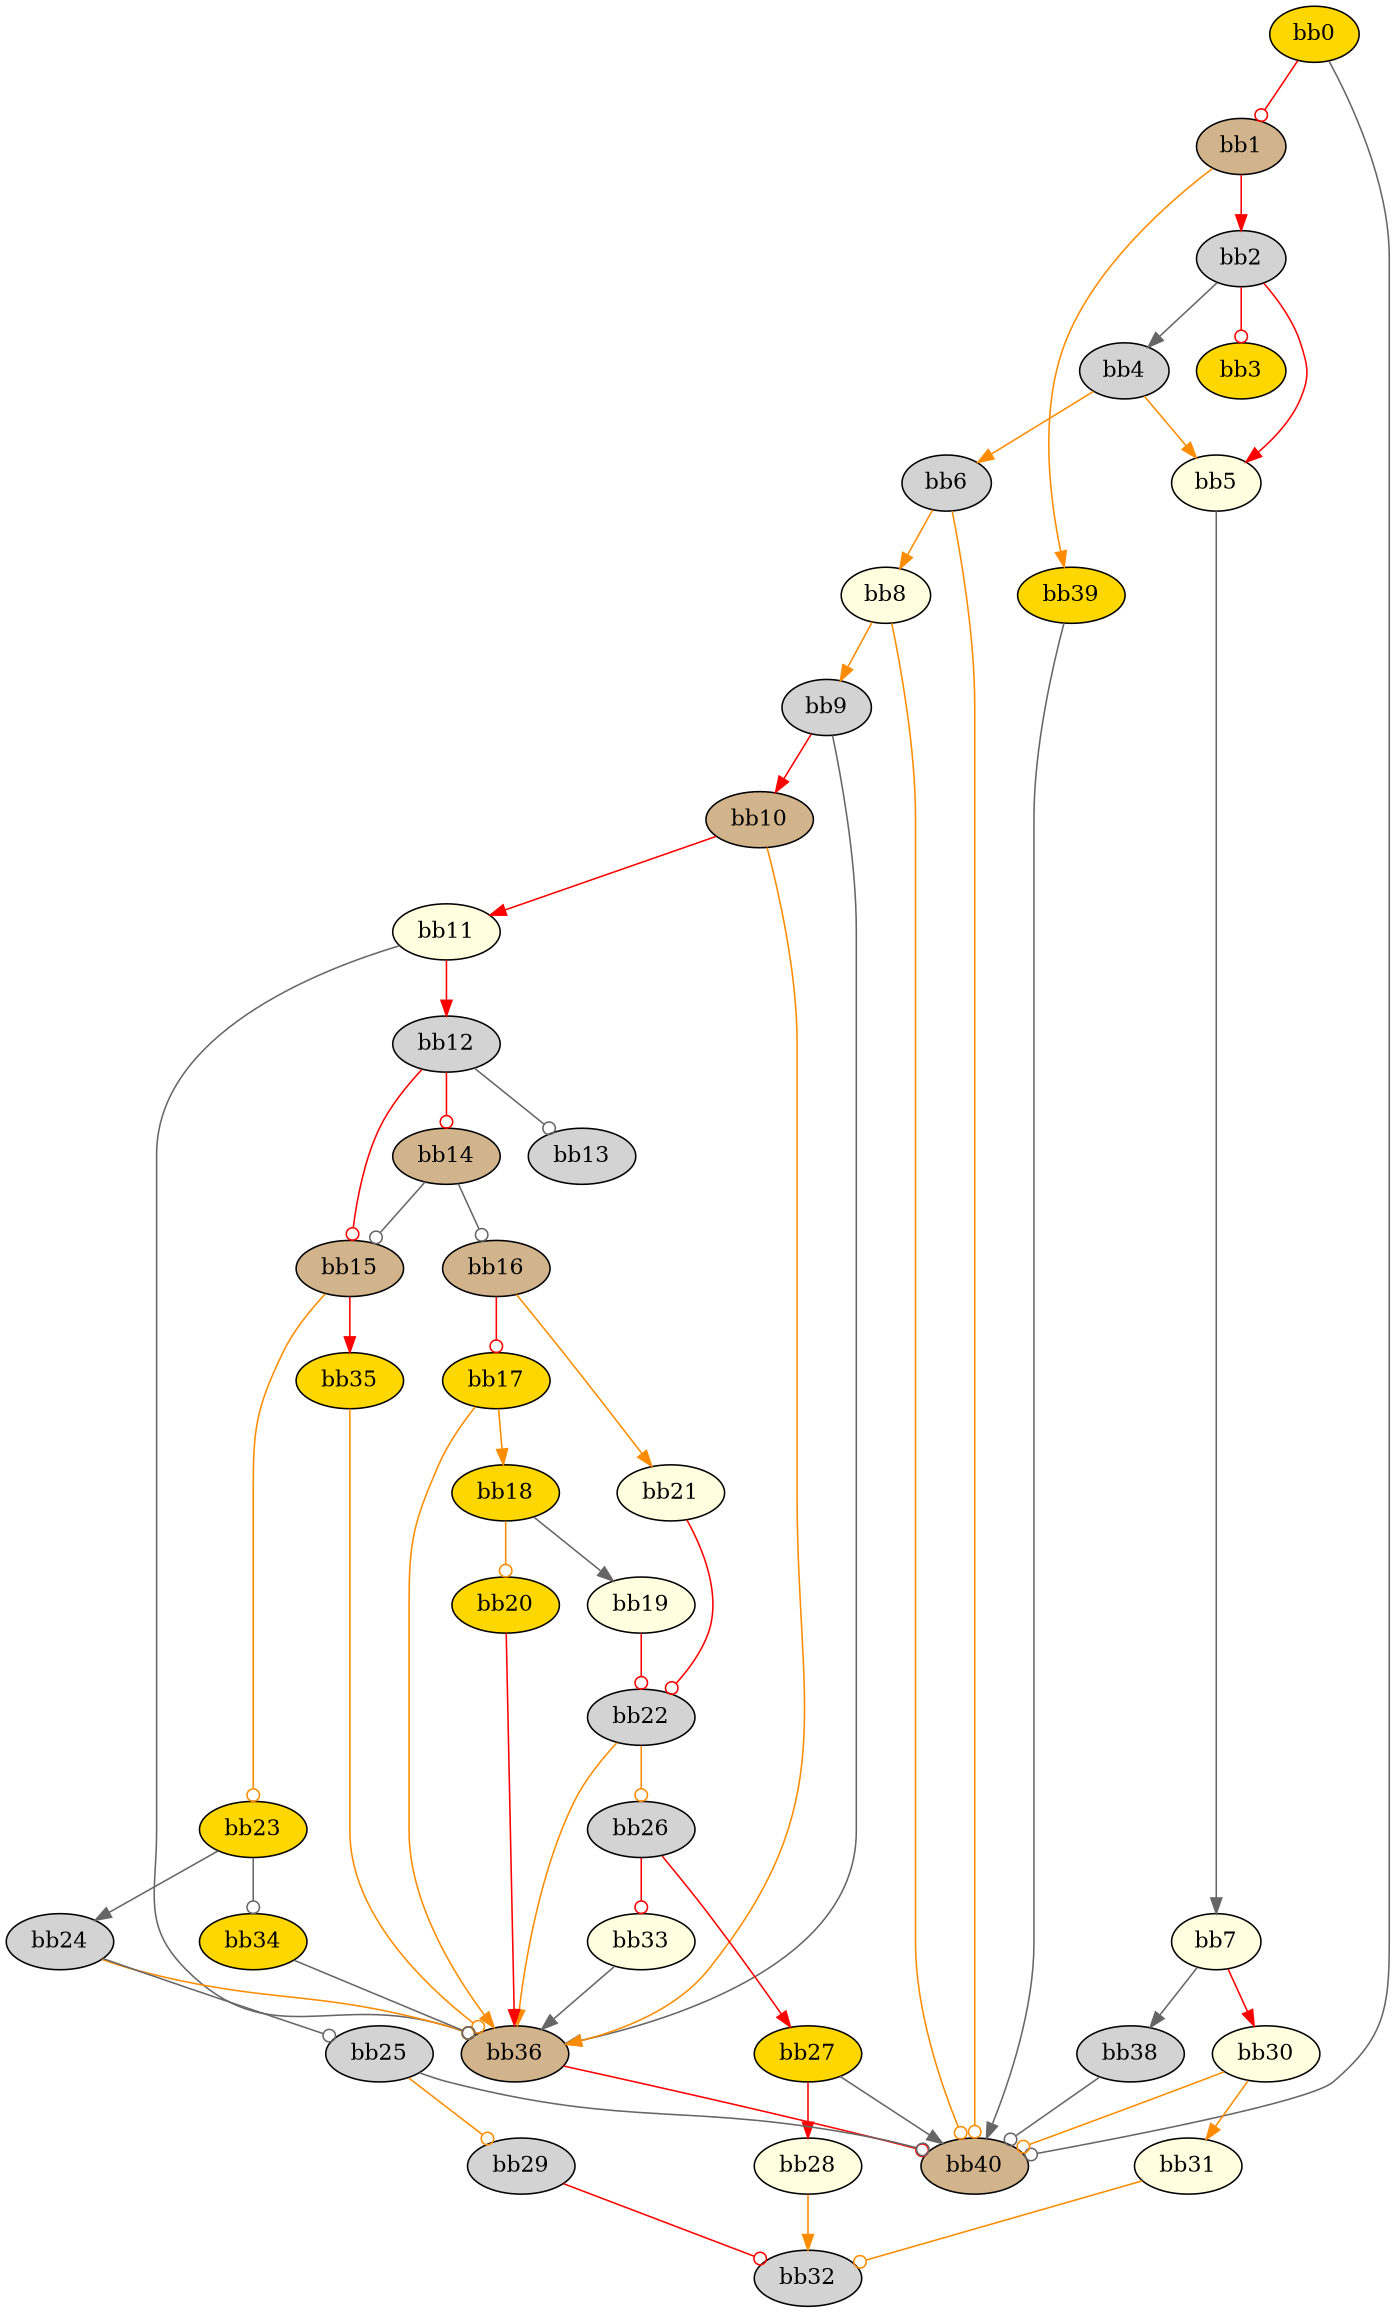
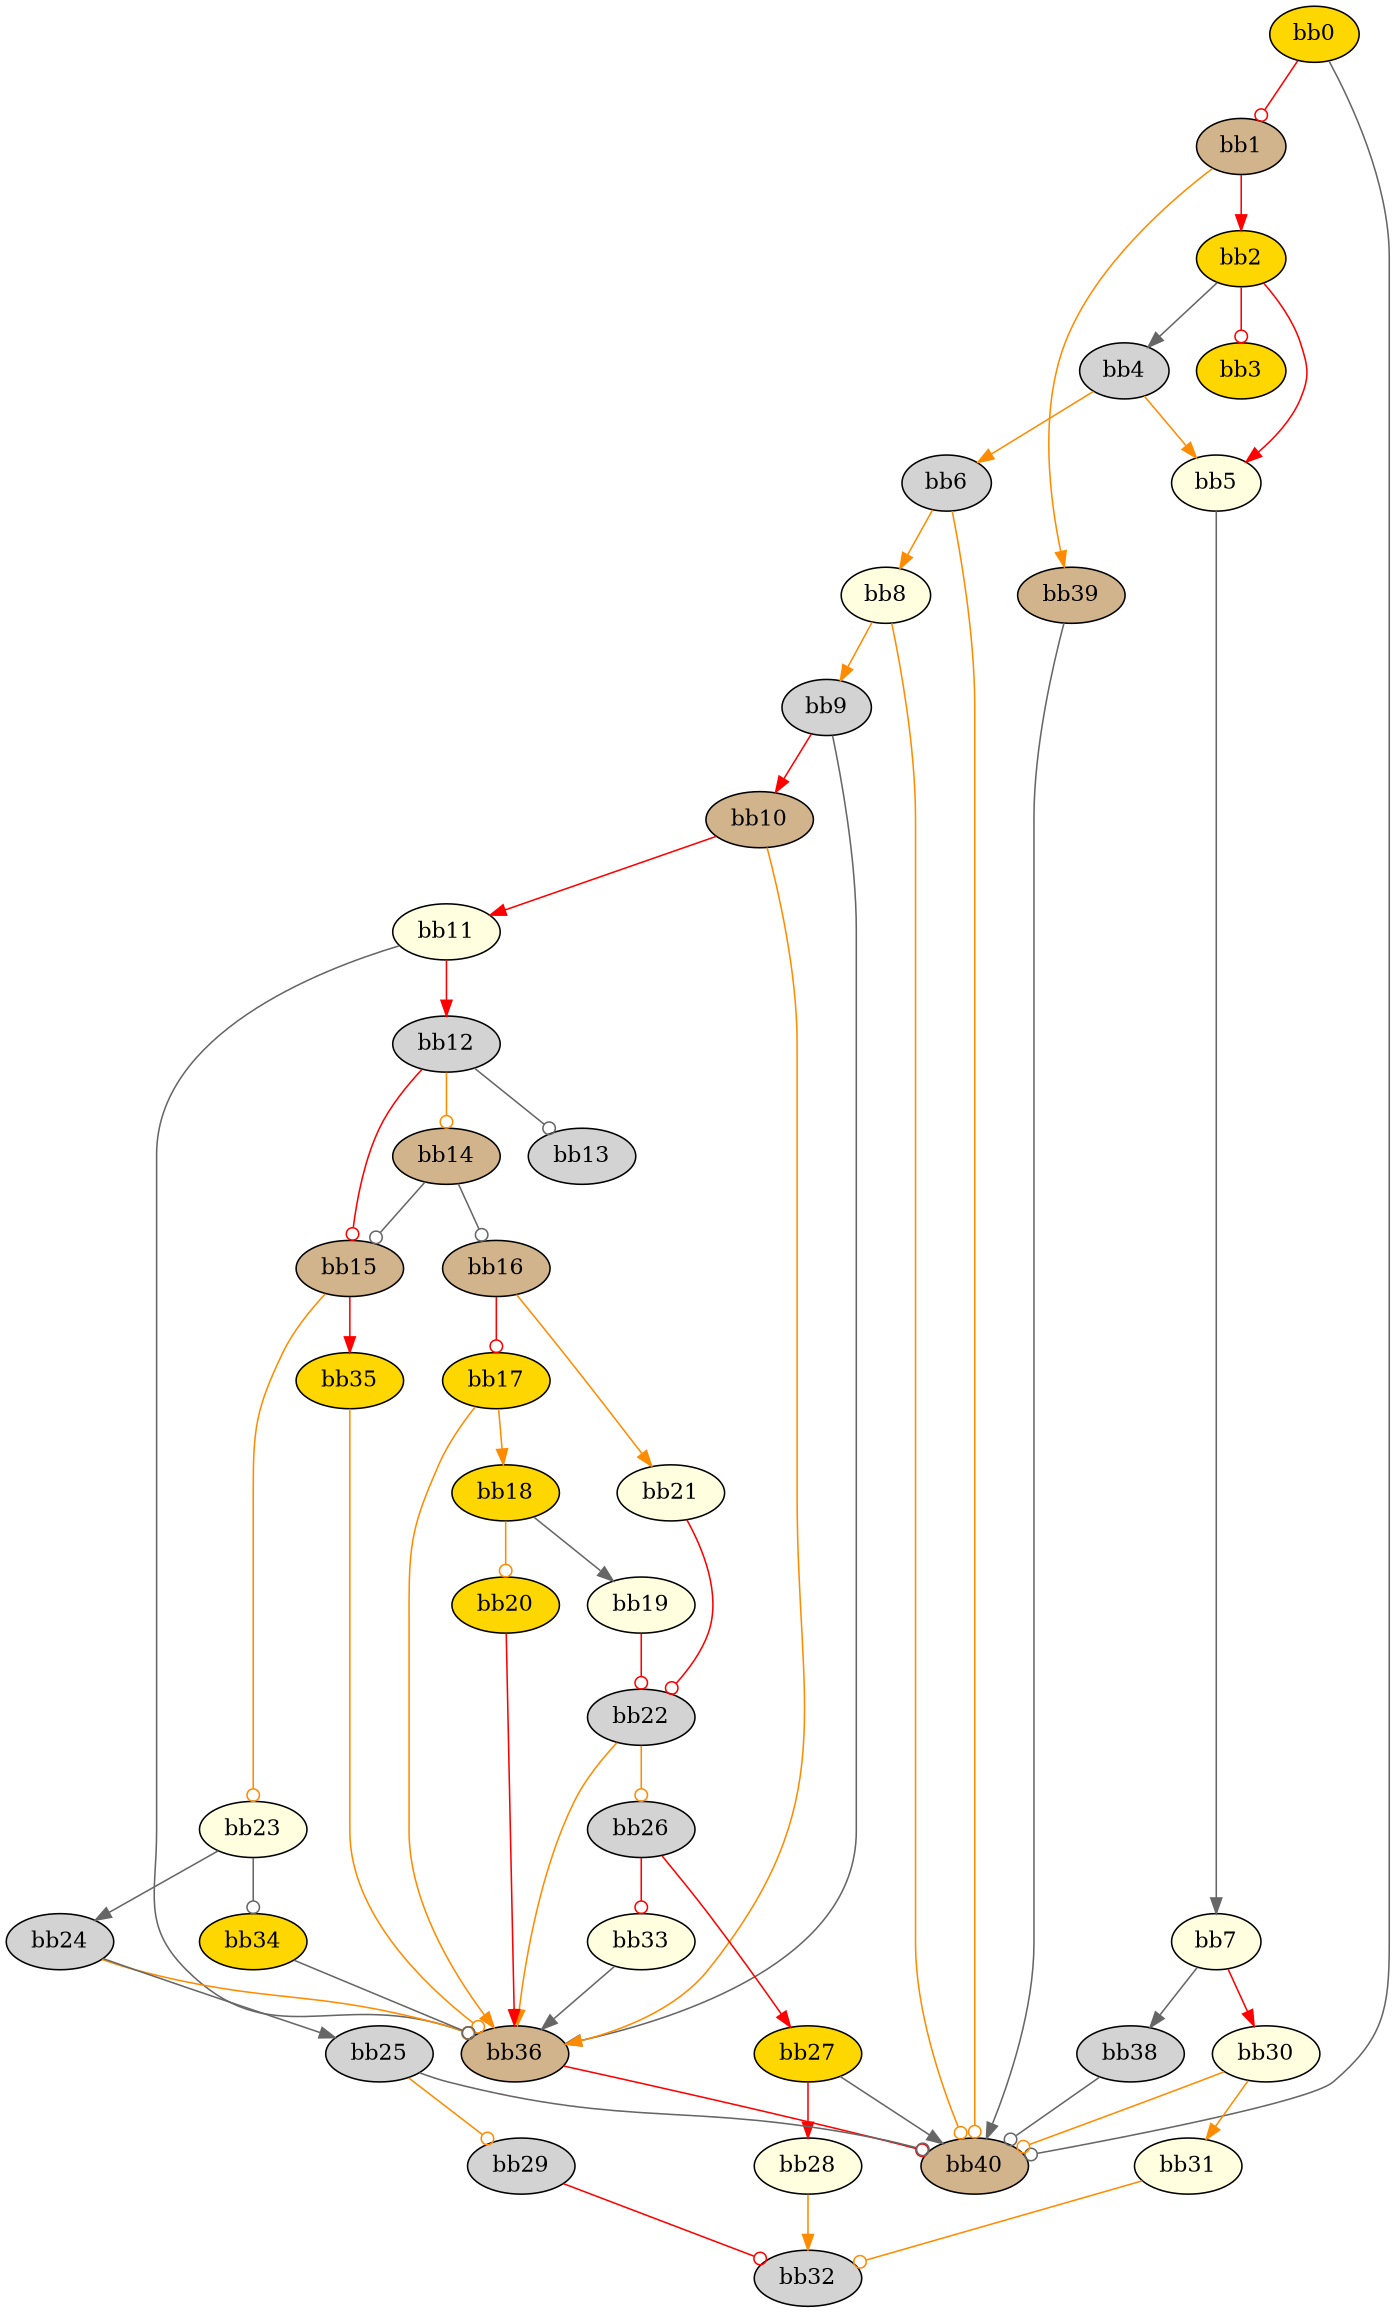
(1241, 259) -> (1241, 259)
(1071, 595) -> (1071, 595)
(446, 1094) -> (446, 1094)
(253, 1829) -> (253, 1829)
(213, 1996) -> (213, 1996)
